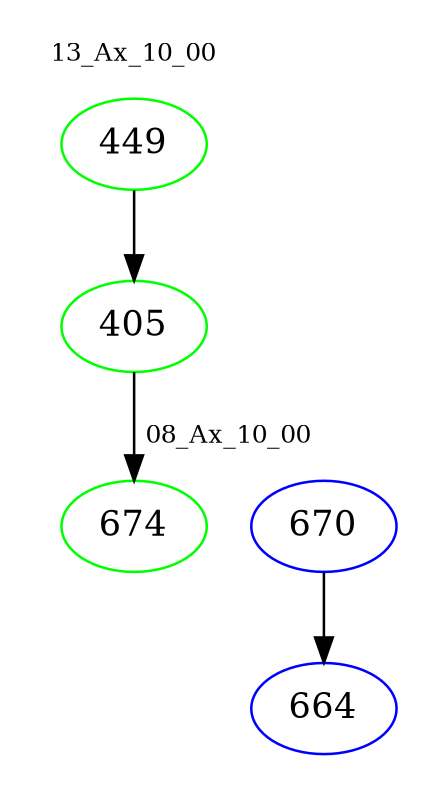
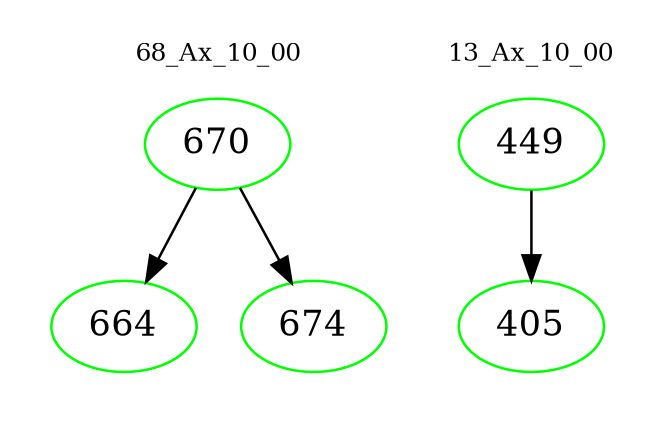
(134, 428) -> (260, 224)
(229, 437) -> (219, 54)
(324, 526) -> (218, 144)
(324, 709) -> (124, 326)
